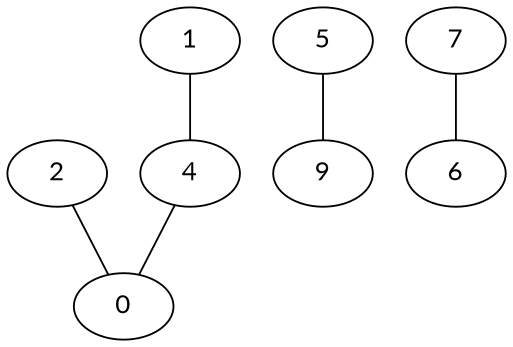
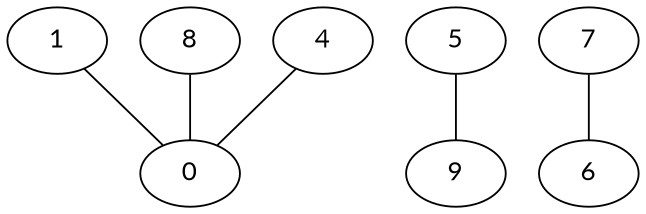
(190, 107) -> (123, 107)
(57, 174) -> (190, 41)
